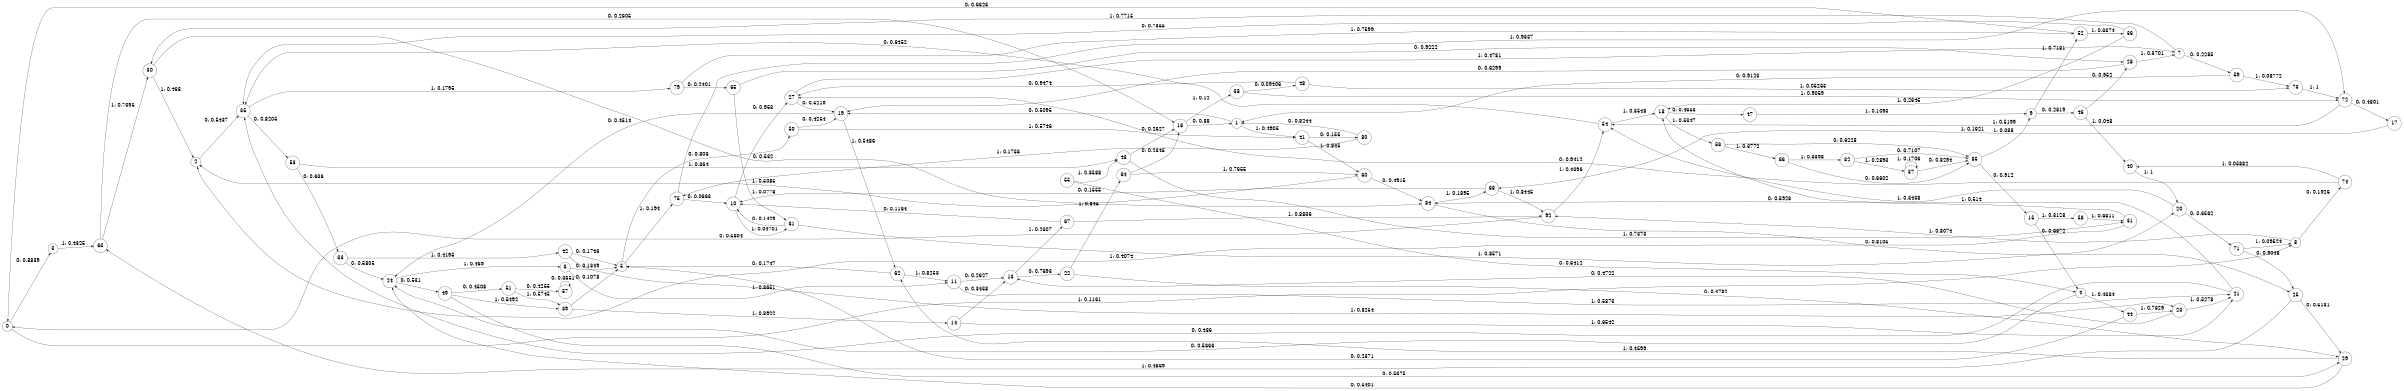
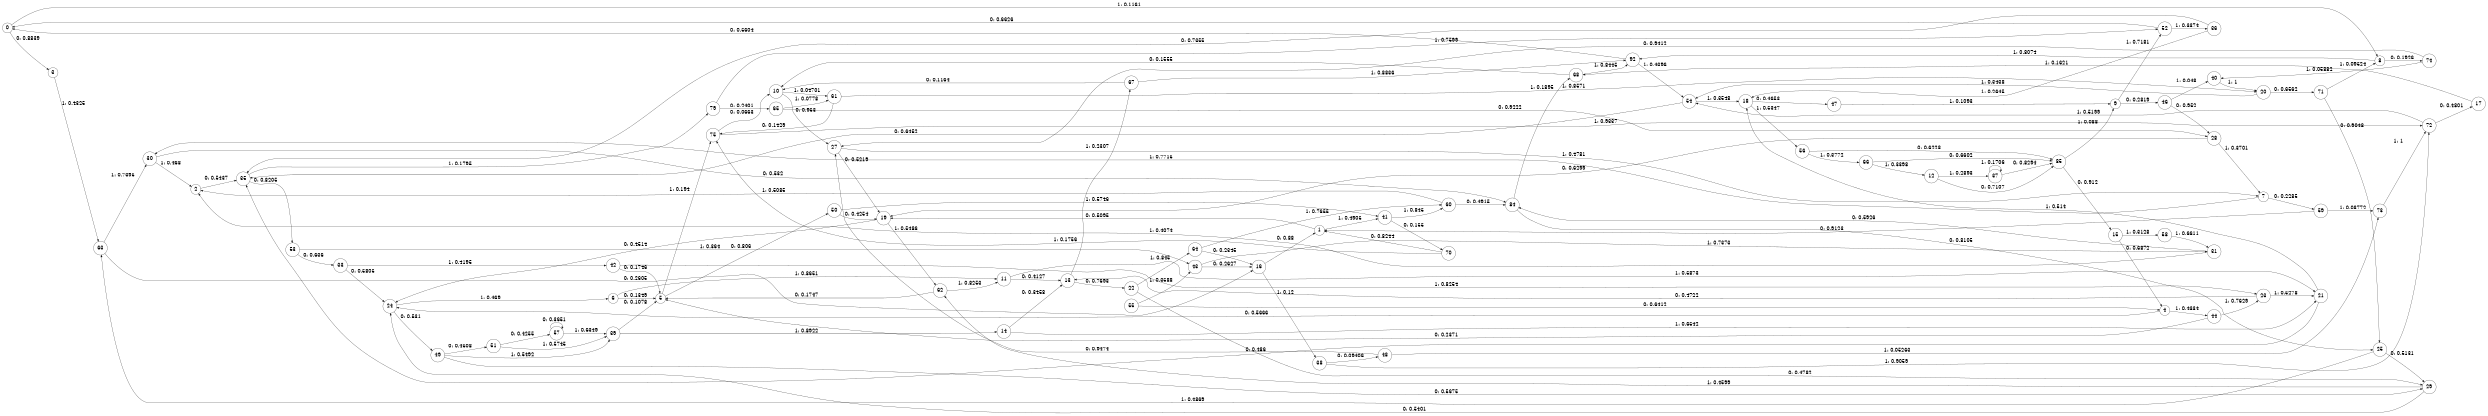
(1364, 138) -> (1449, 253)
(1847, 160) -> (1931, 176)
(760, 225) -> (784, 129)
(979, 276) -> (1036, 277)
none -> (584, 333)
